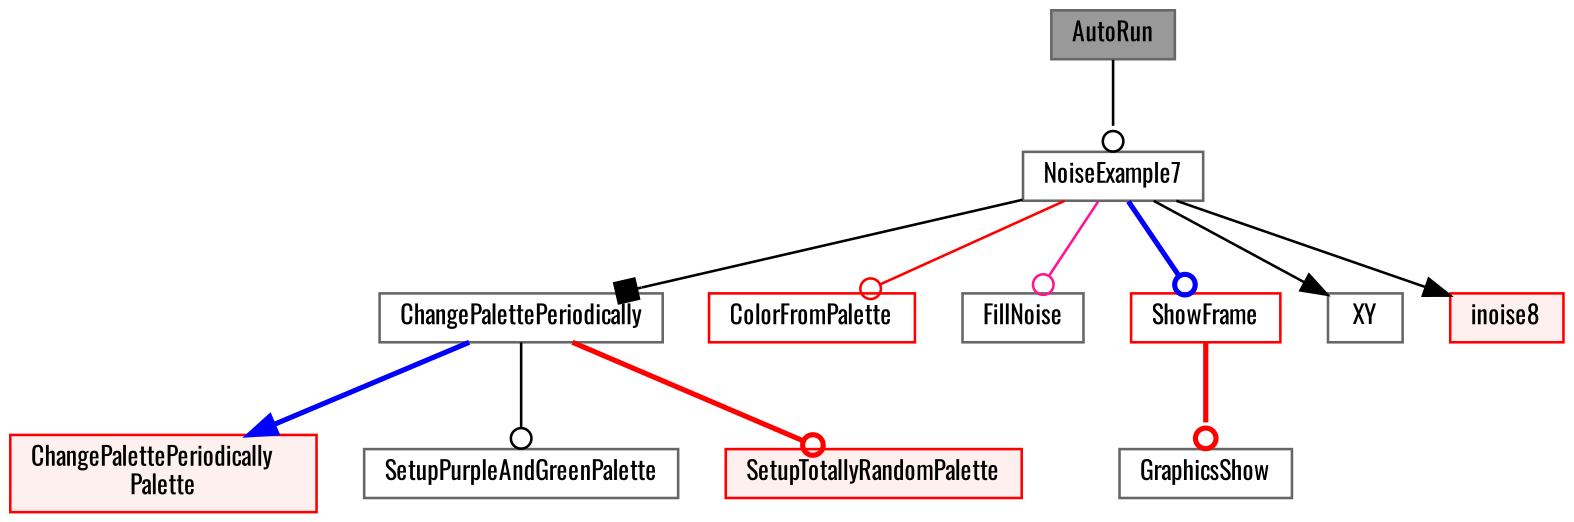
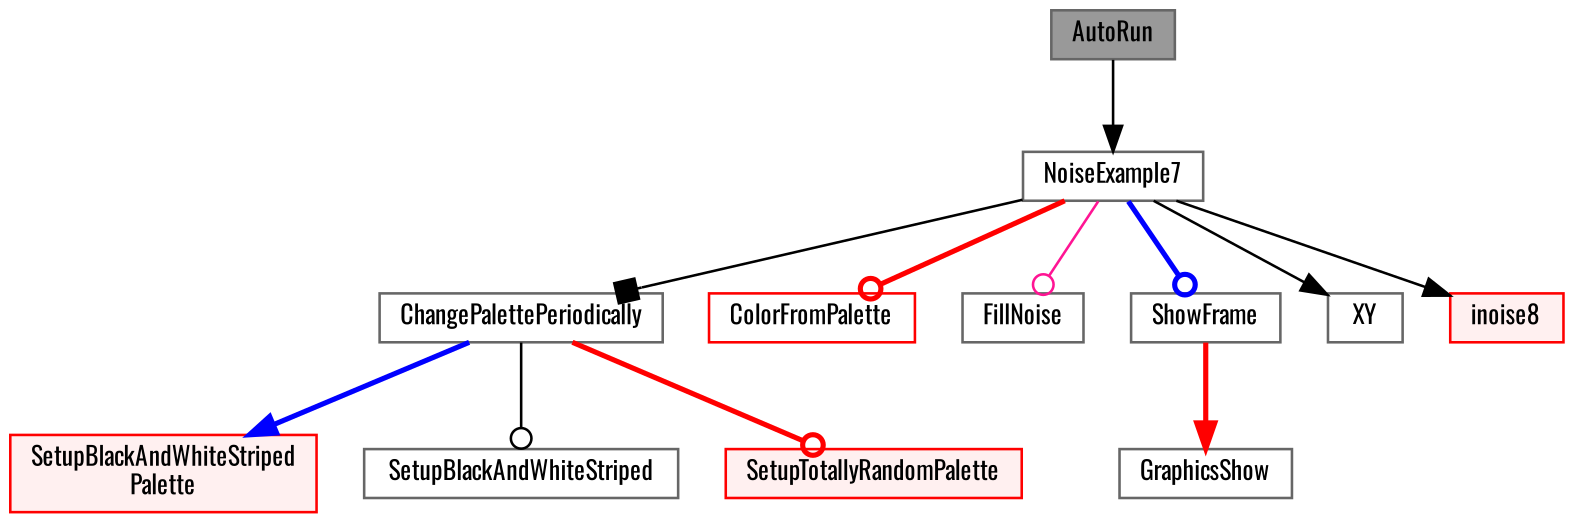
(1113, 93) -> (1113, 93)
(972, 243) -> (972, 243)
(1206, 318) -> (1206, 318)
(1206, 382) -> (1206, 382)
(163, 474) -> (163, 474)
(521, 474) -> (521, 474)
